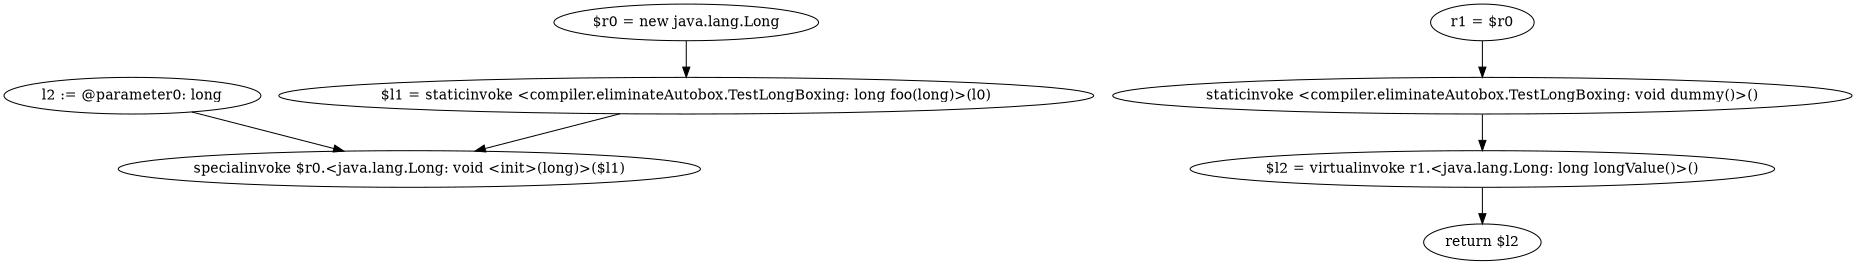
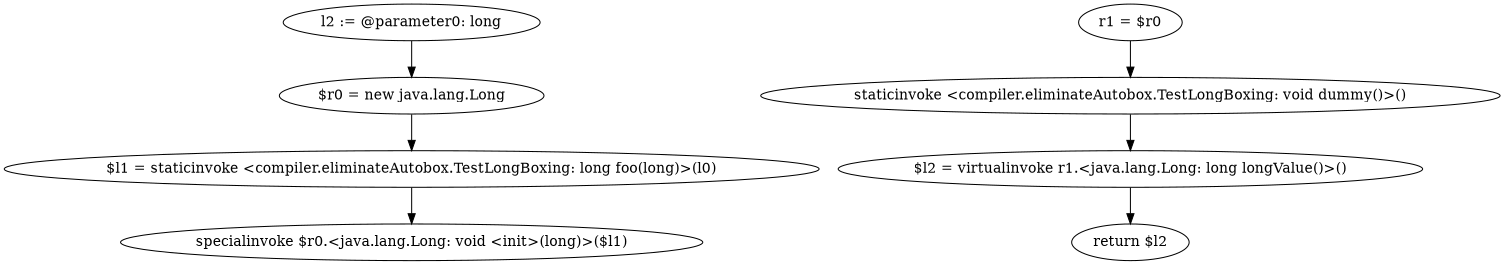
(263, 130) -> (412, 54)
